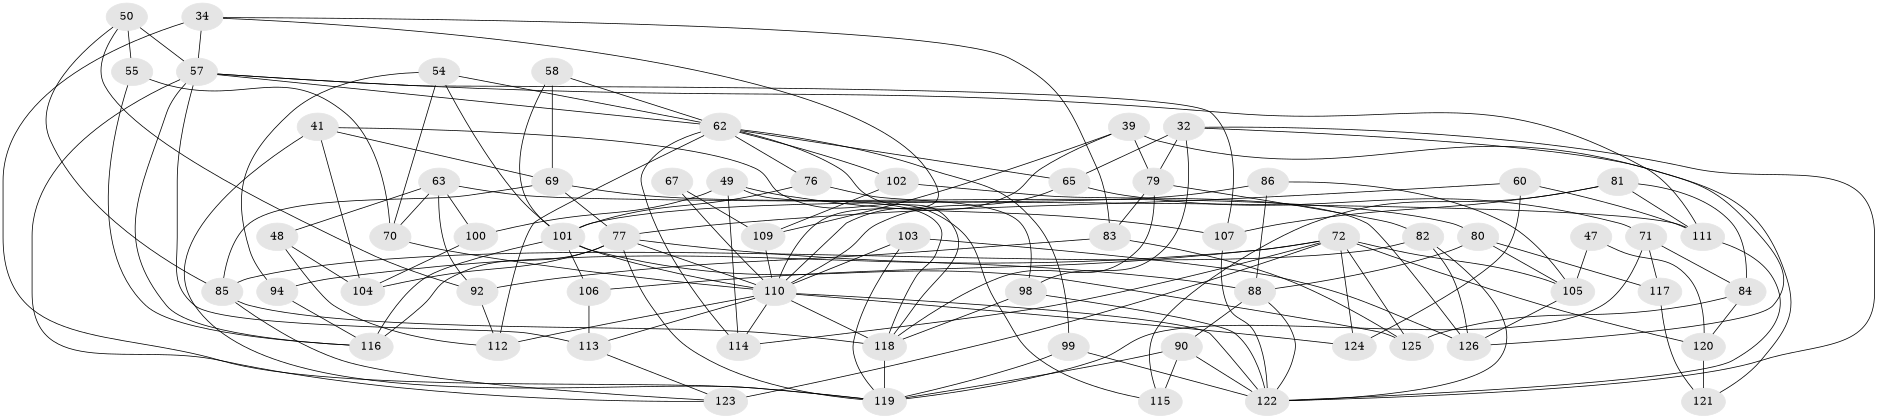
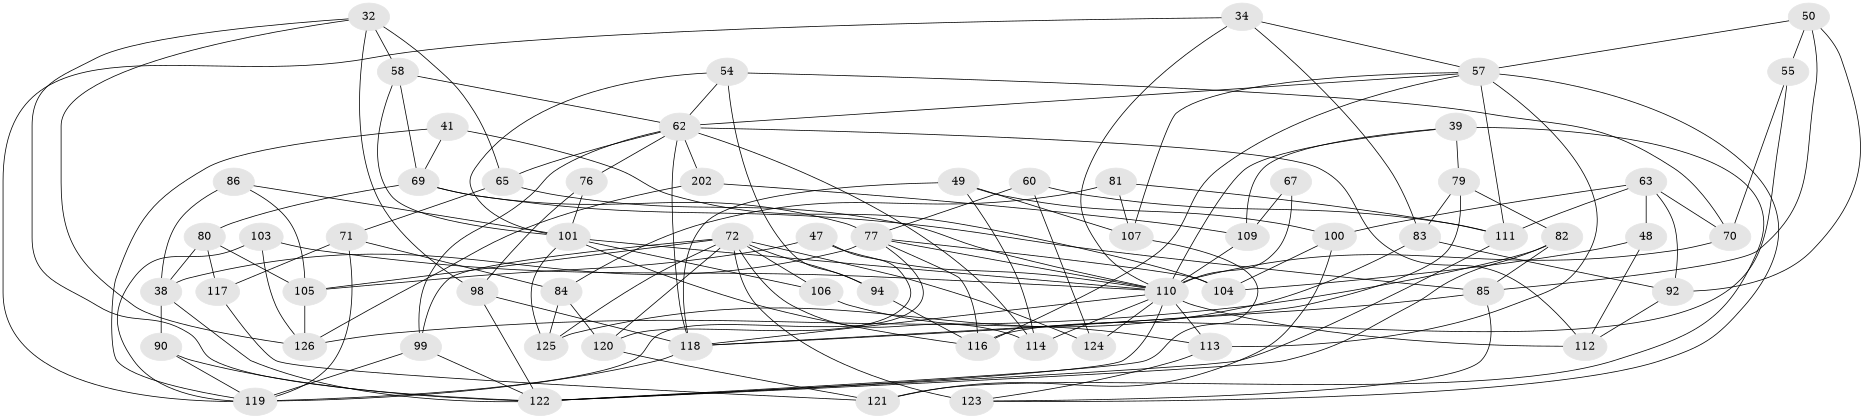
(1169, 154) -> (383, 44)
(897, 182) -> (702, 182)
none -> (549, 257)
none -> (996, 272)
(1255, 292) -> (161, 292)
none -> (1181, 379)
(1160, 402) -> none
